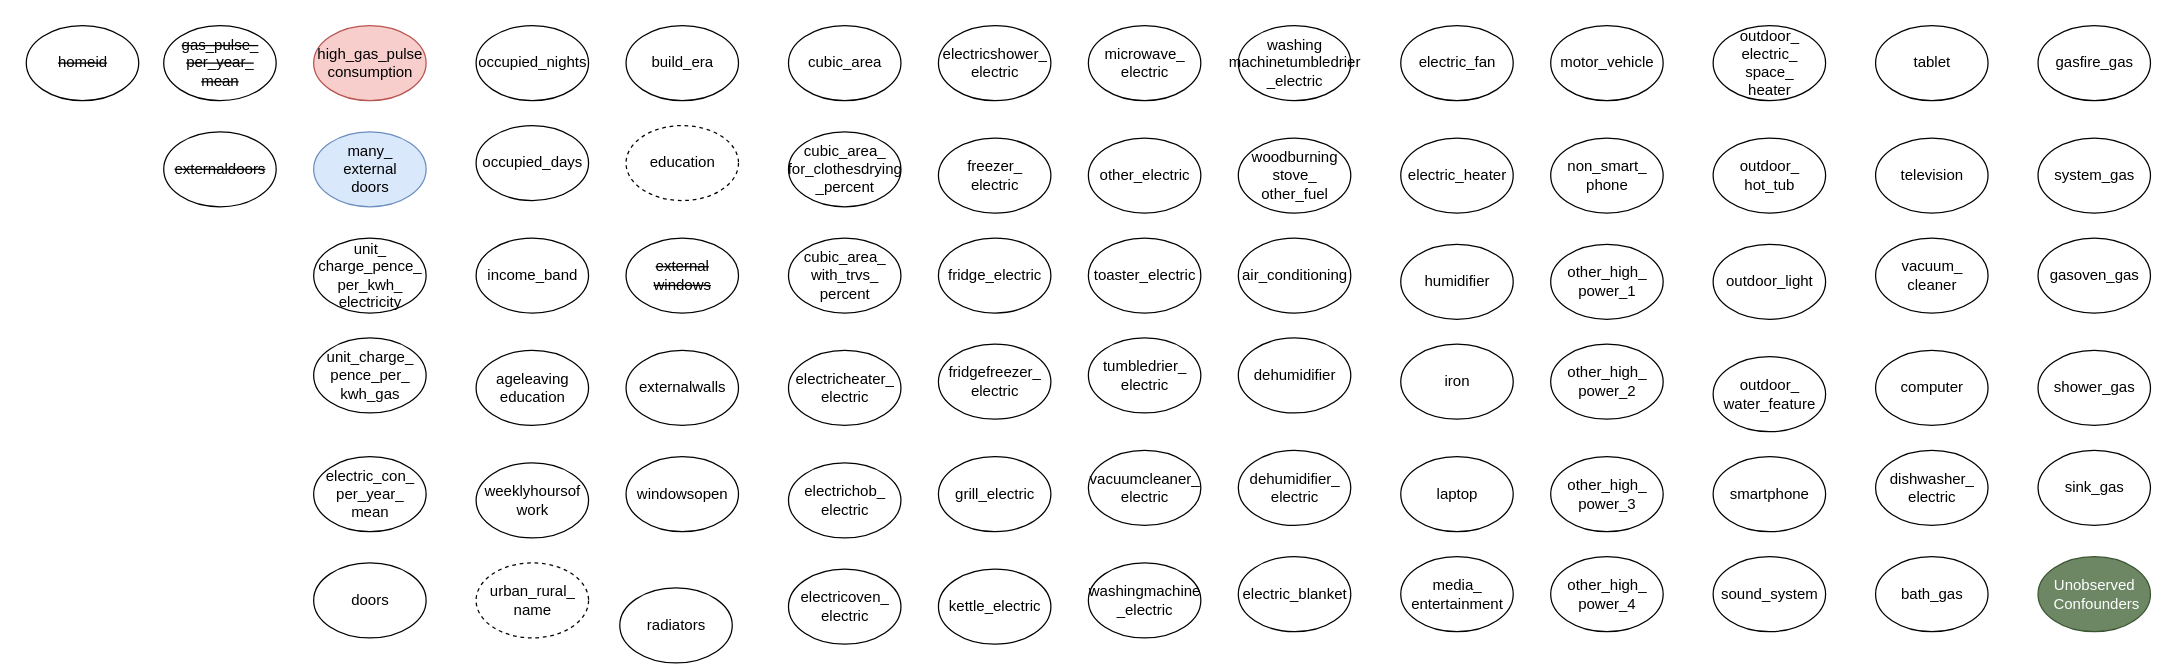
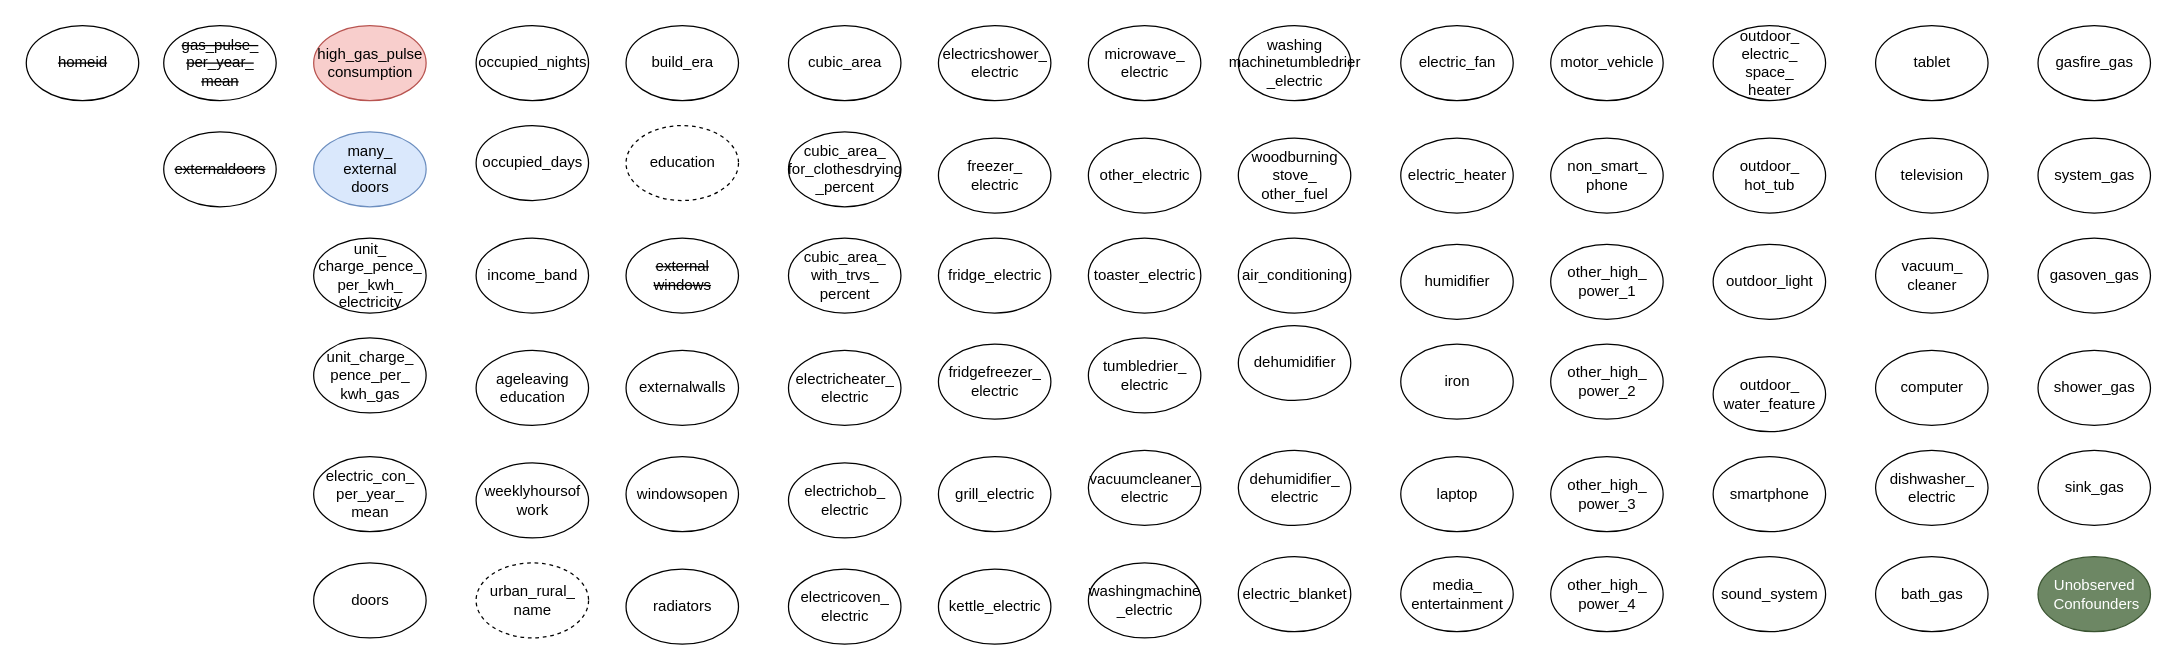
(1294, 376) -> (1294, 363)
(676, 626) -> (682, 607)
